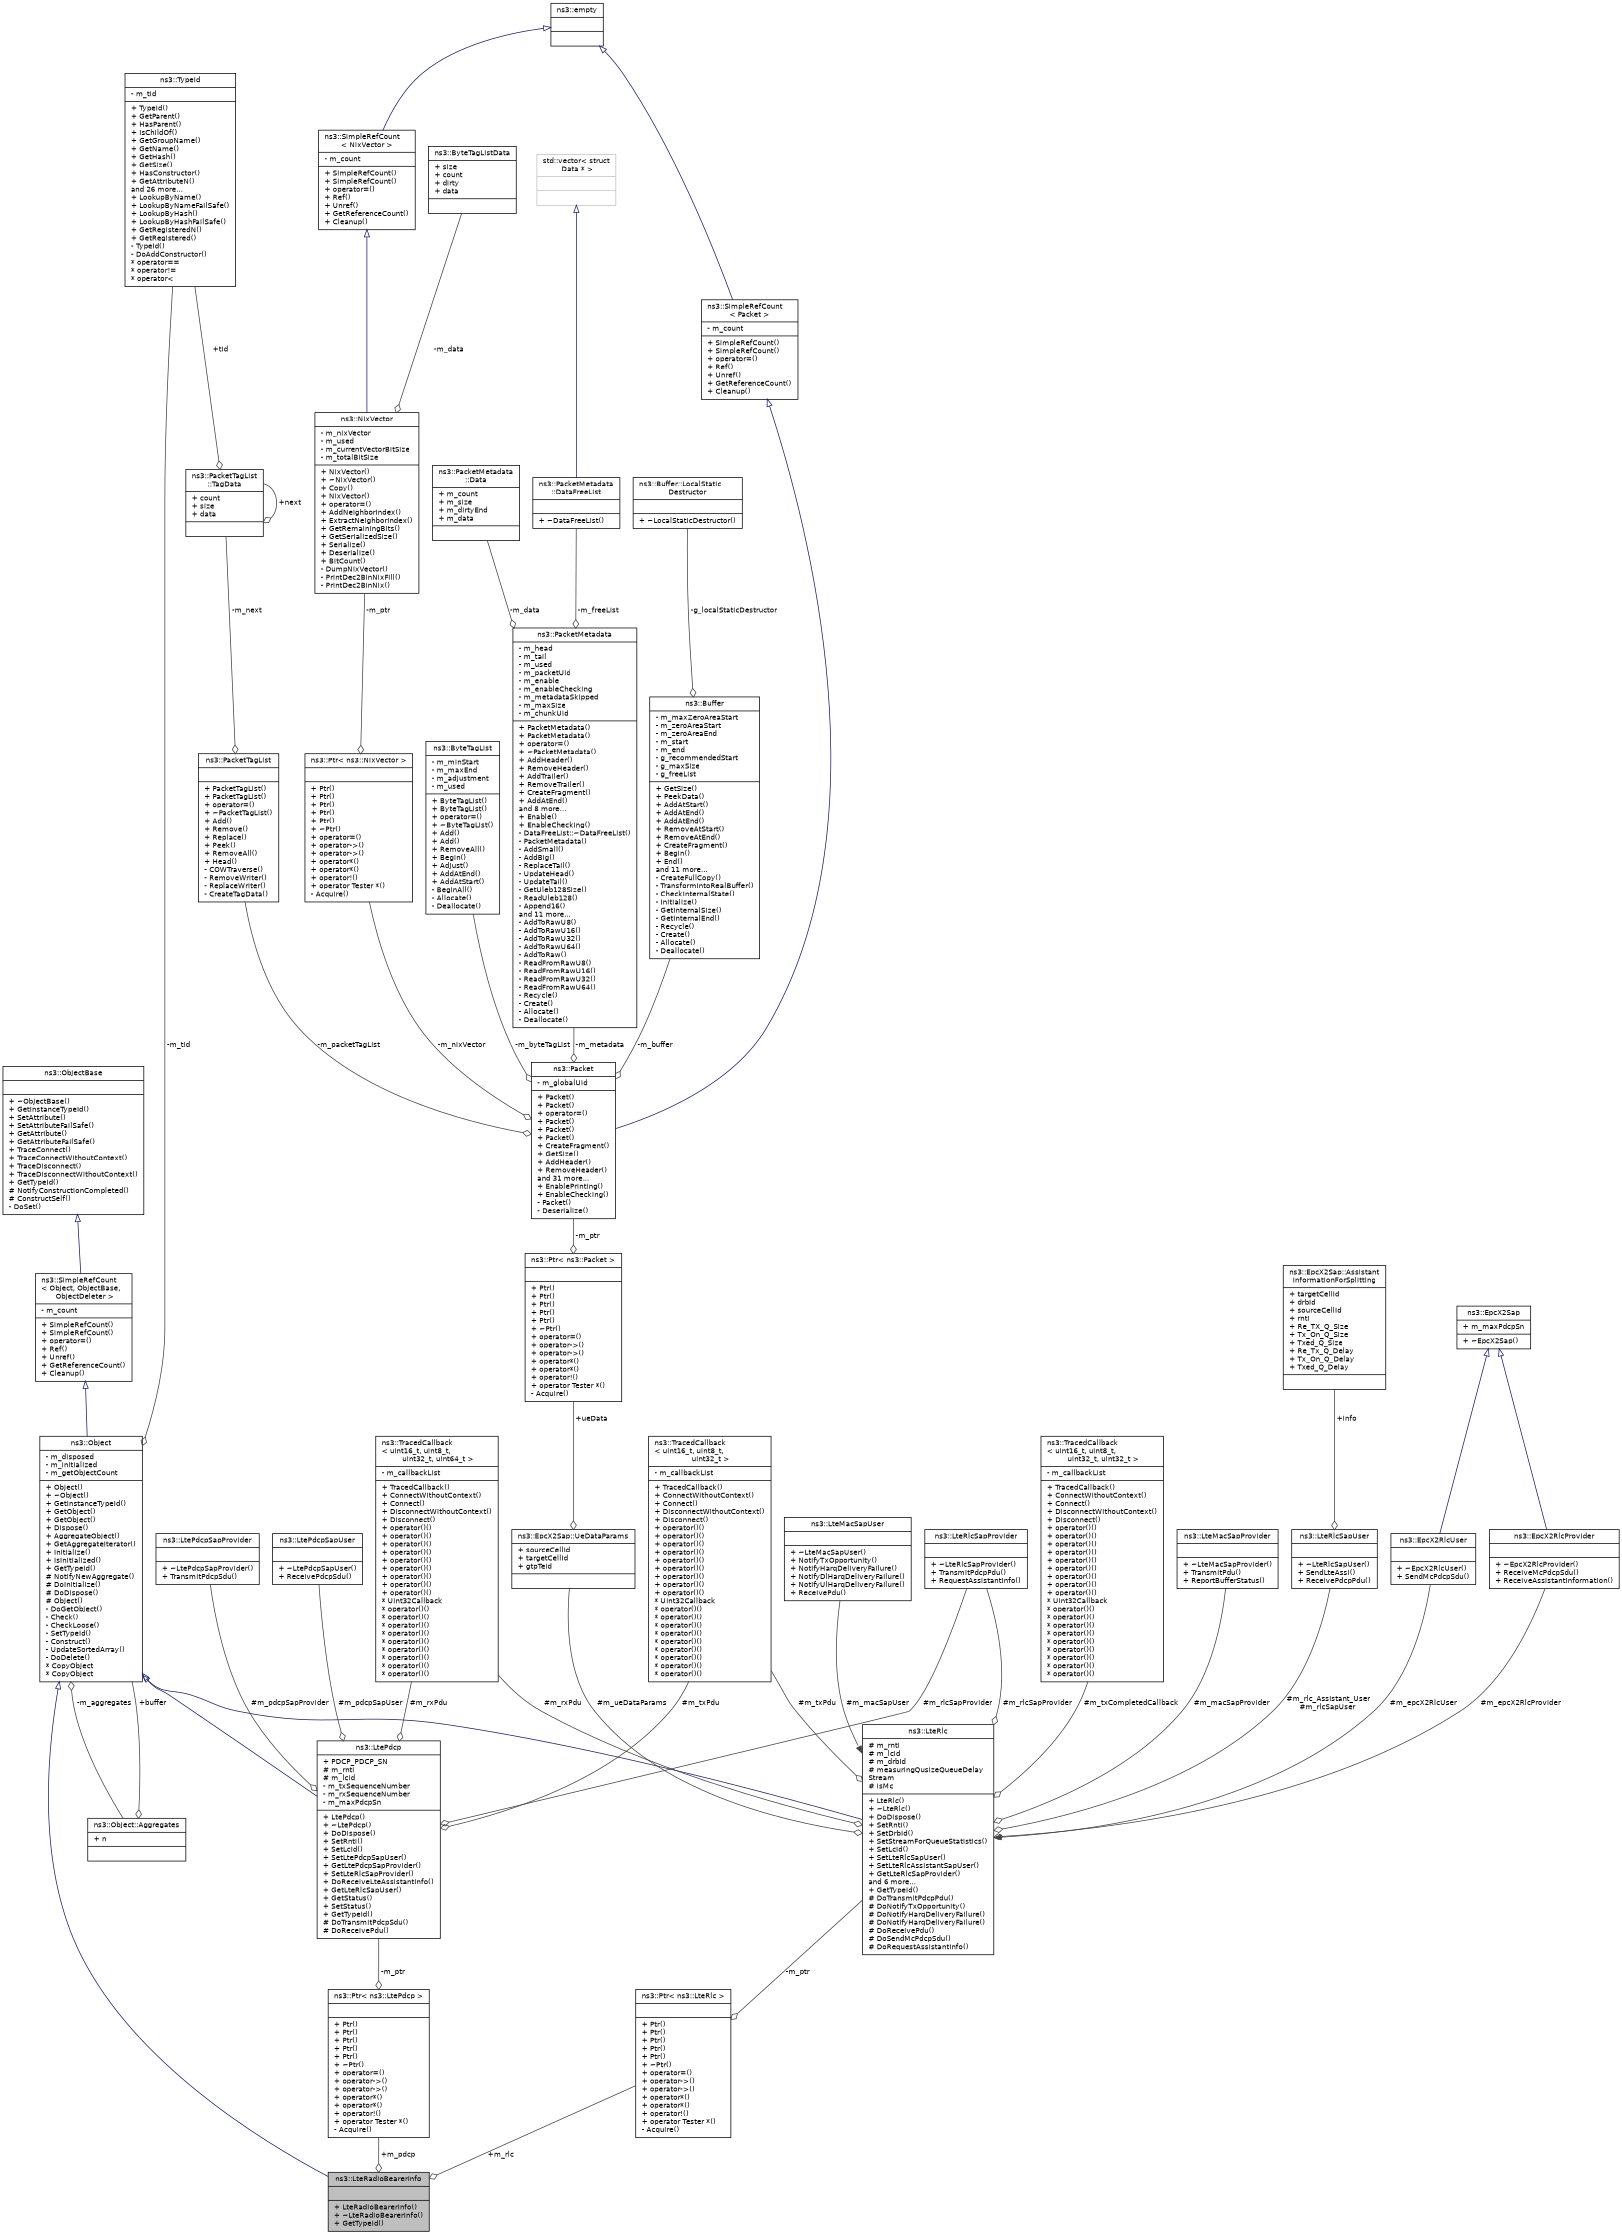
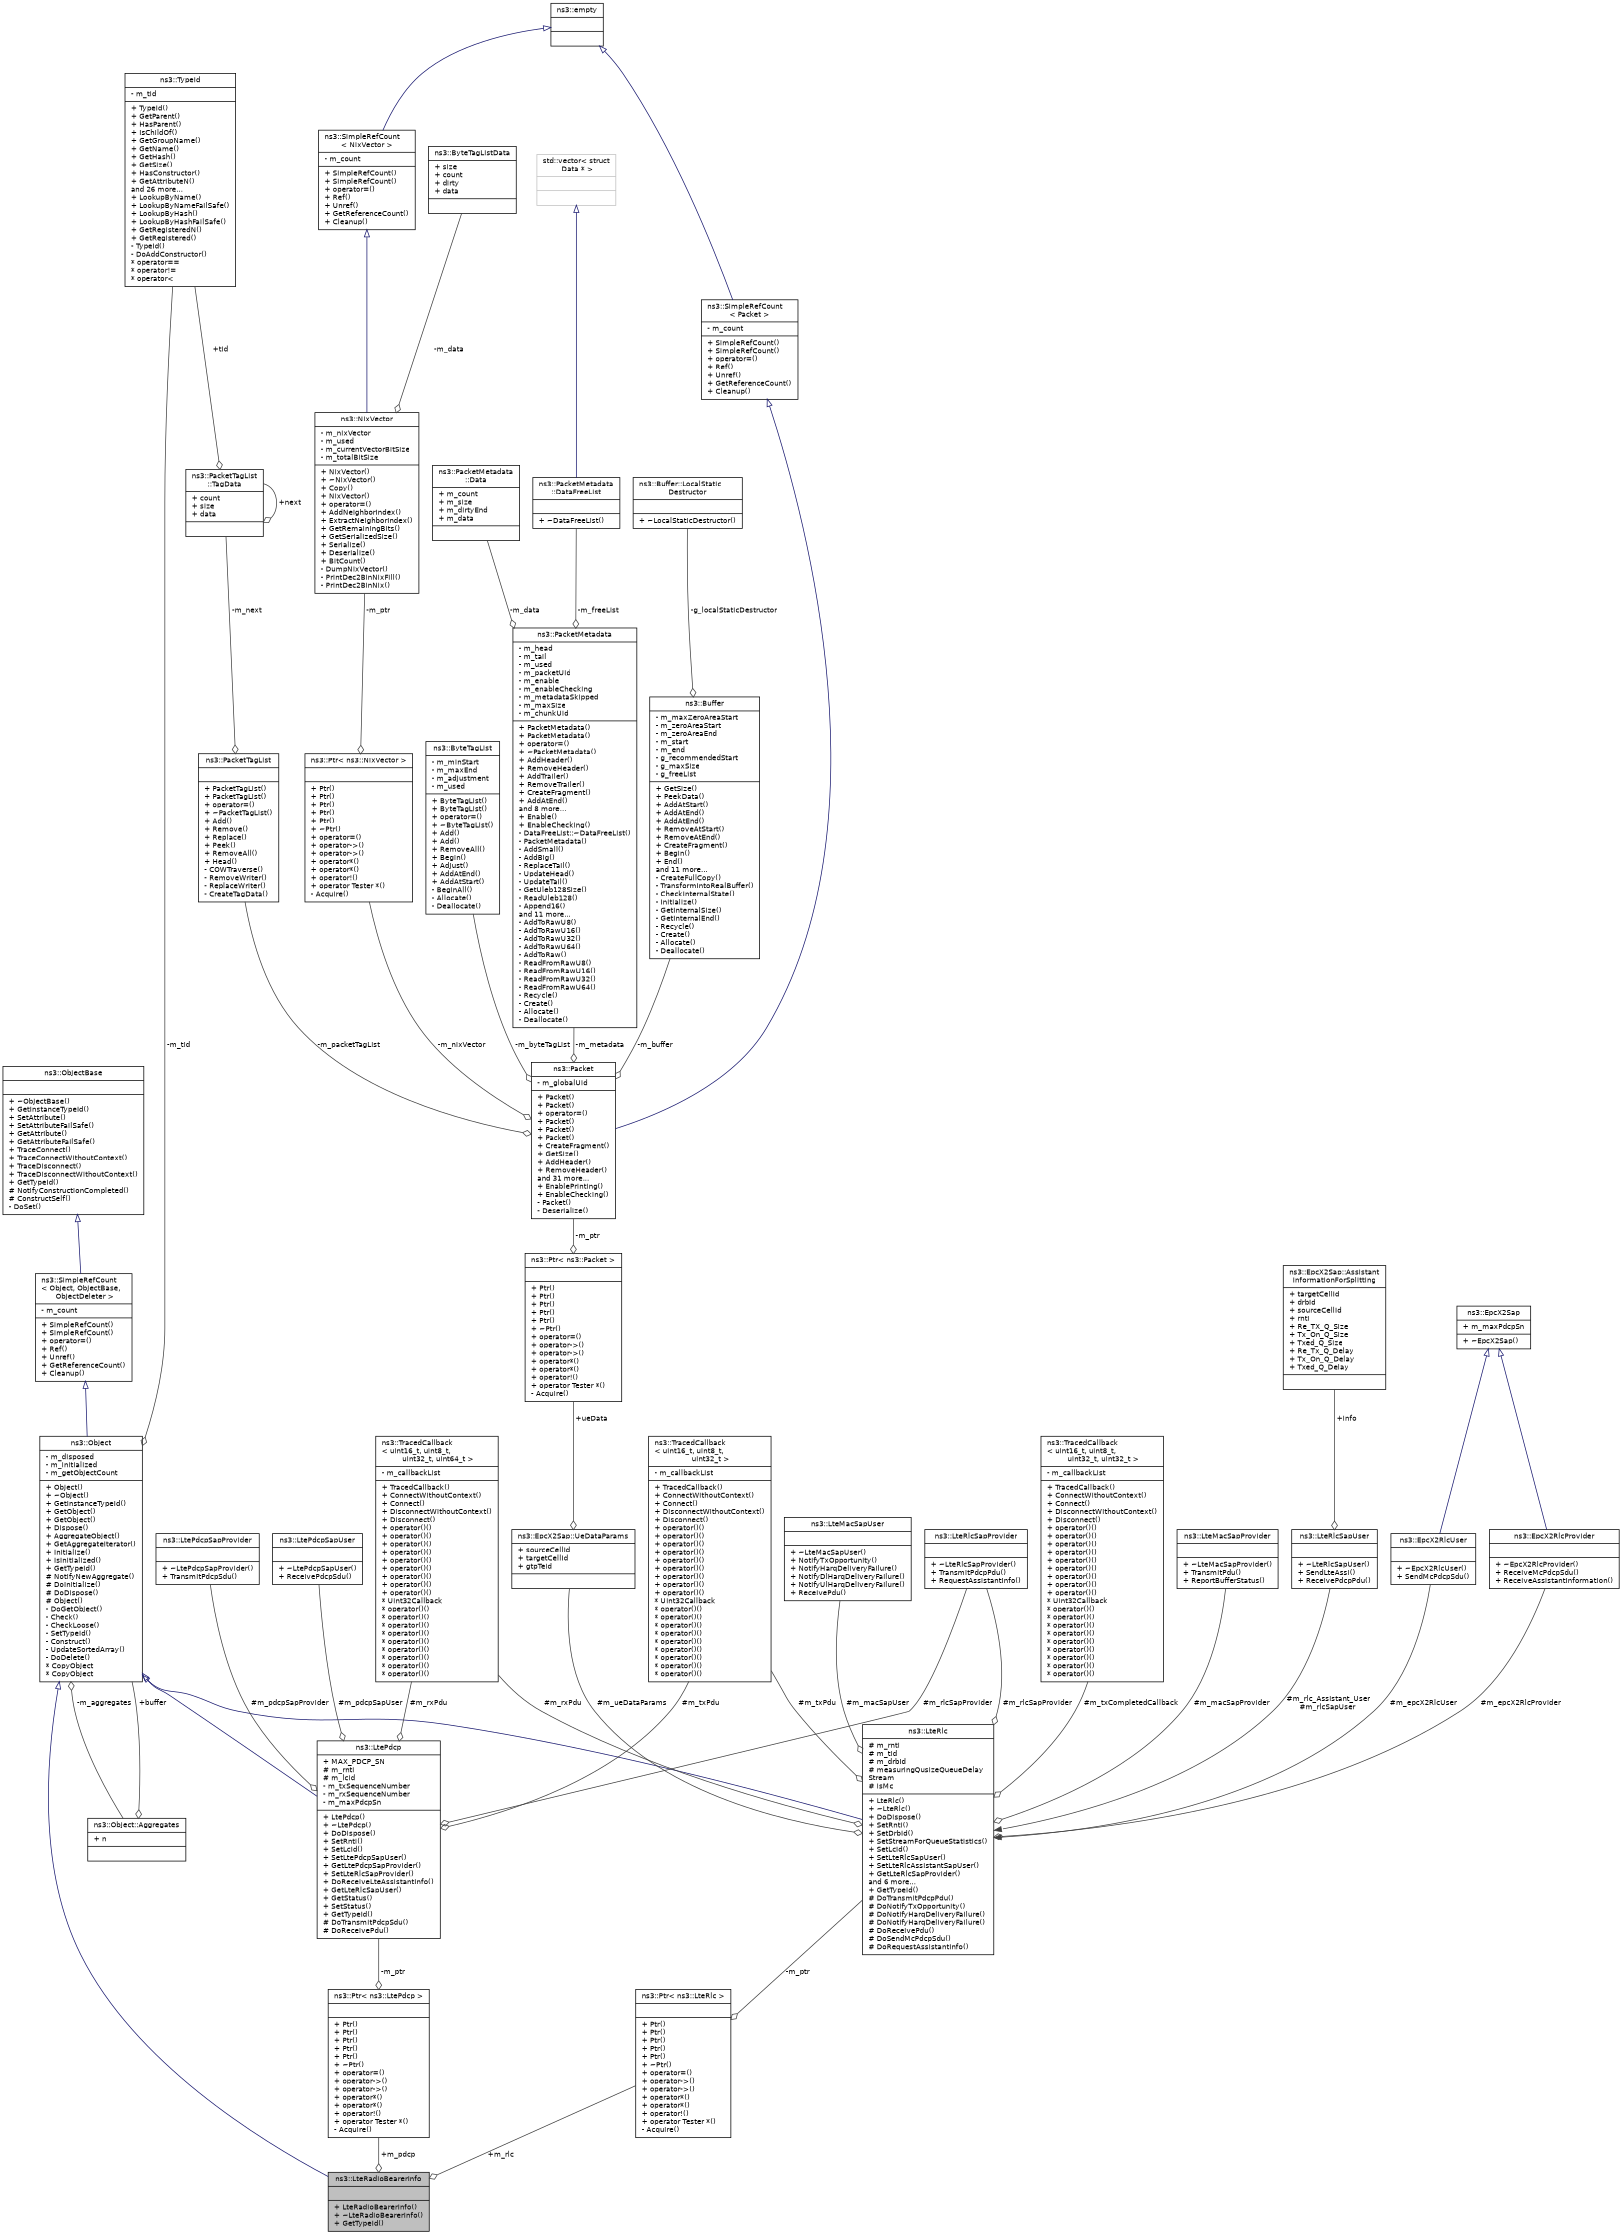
(837, 1675) -> (837, 1675)
(885, 1754) -> (883, 1754)
(1208, 1759) -> (1208, 1759)
(355, 1762) -> (354, 1762)
